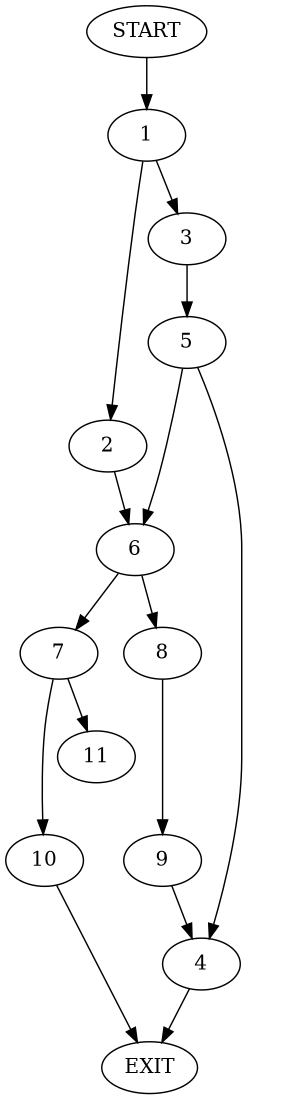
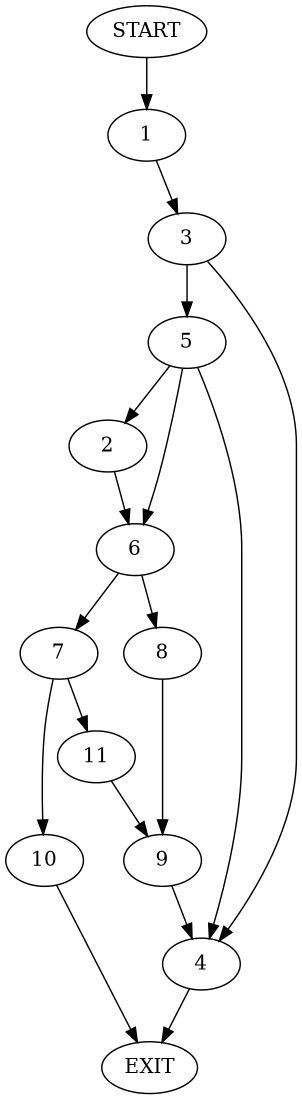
(126, 283) -> (152, 389)
none -> (296, 591)
none -> (125, 803)
